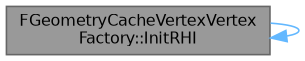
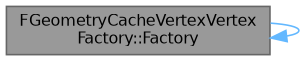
(138, 31) -> (138, 31)
